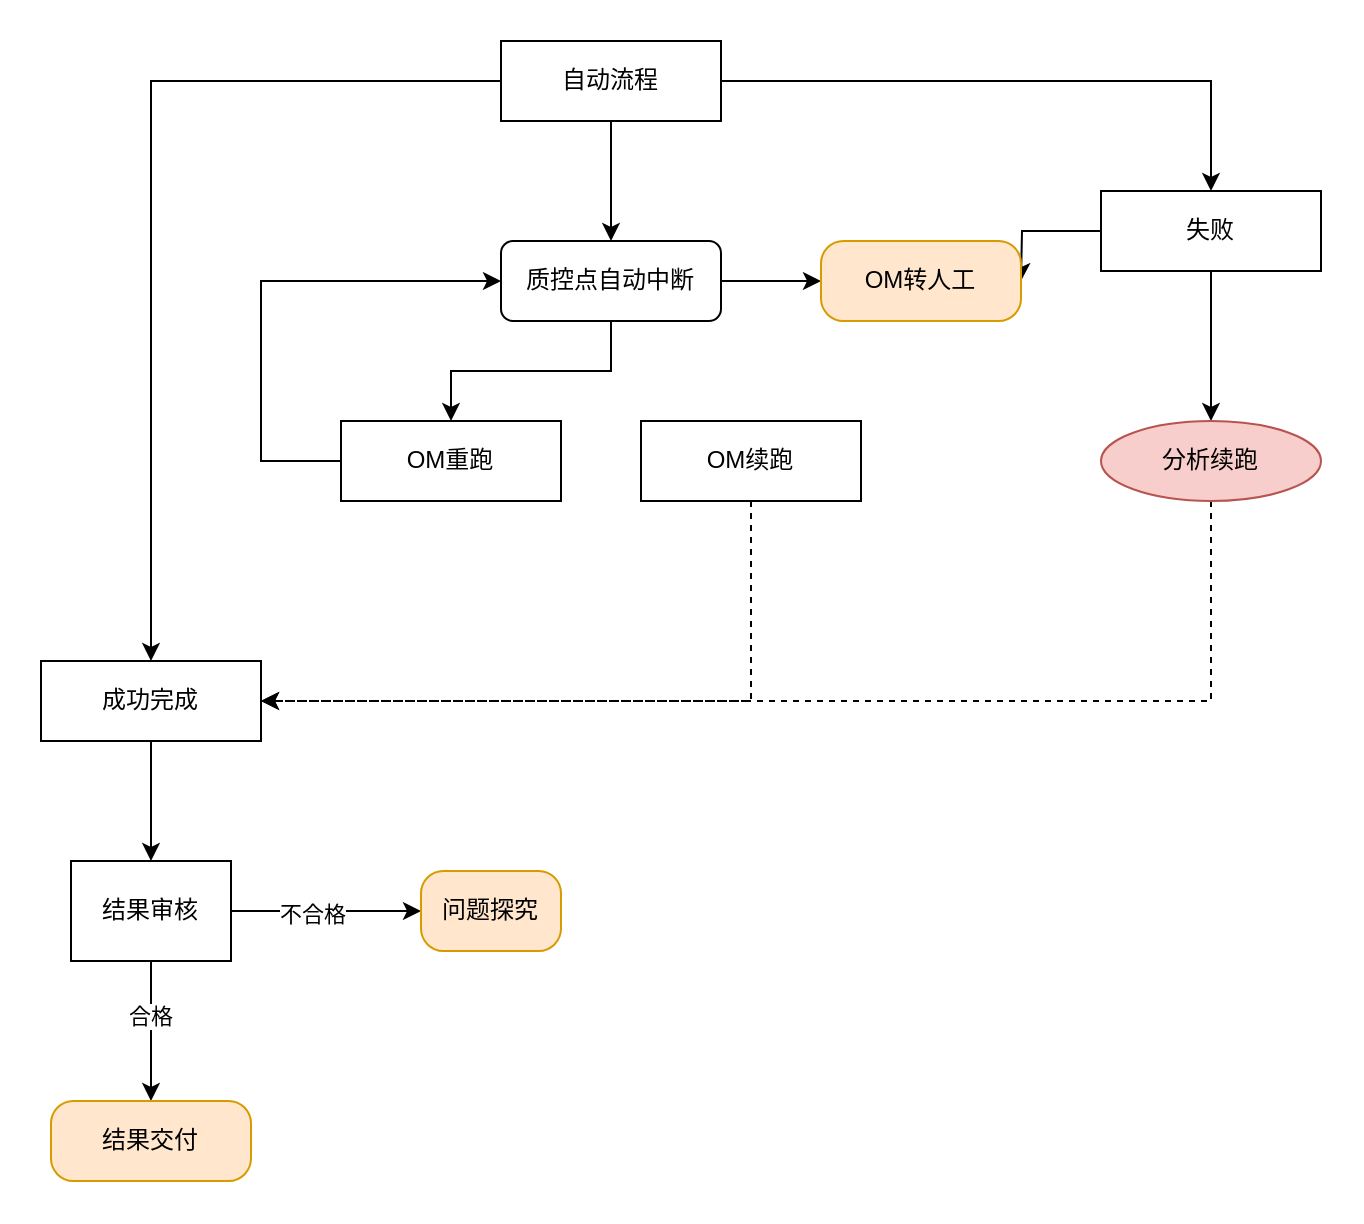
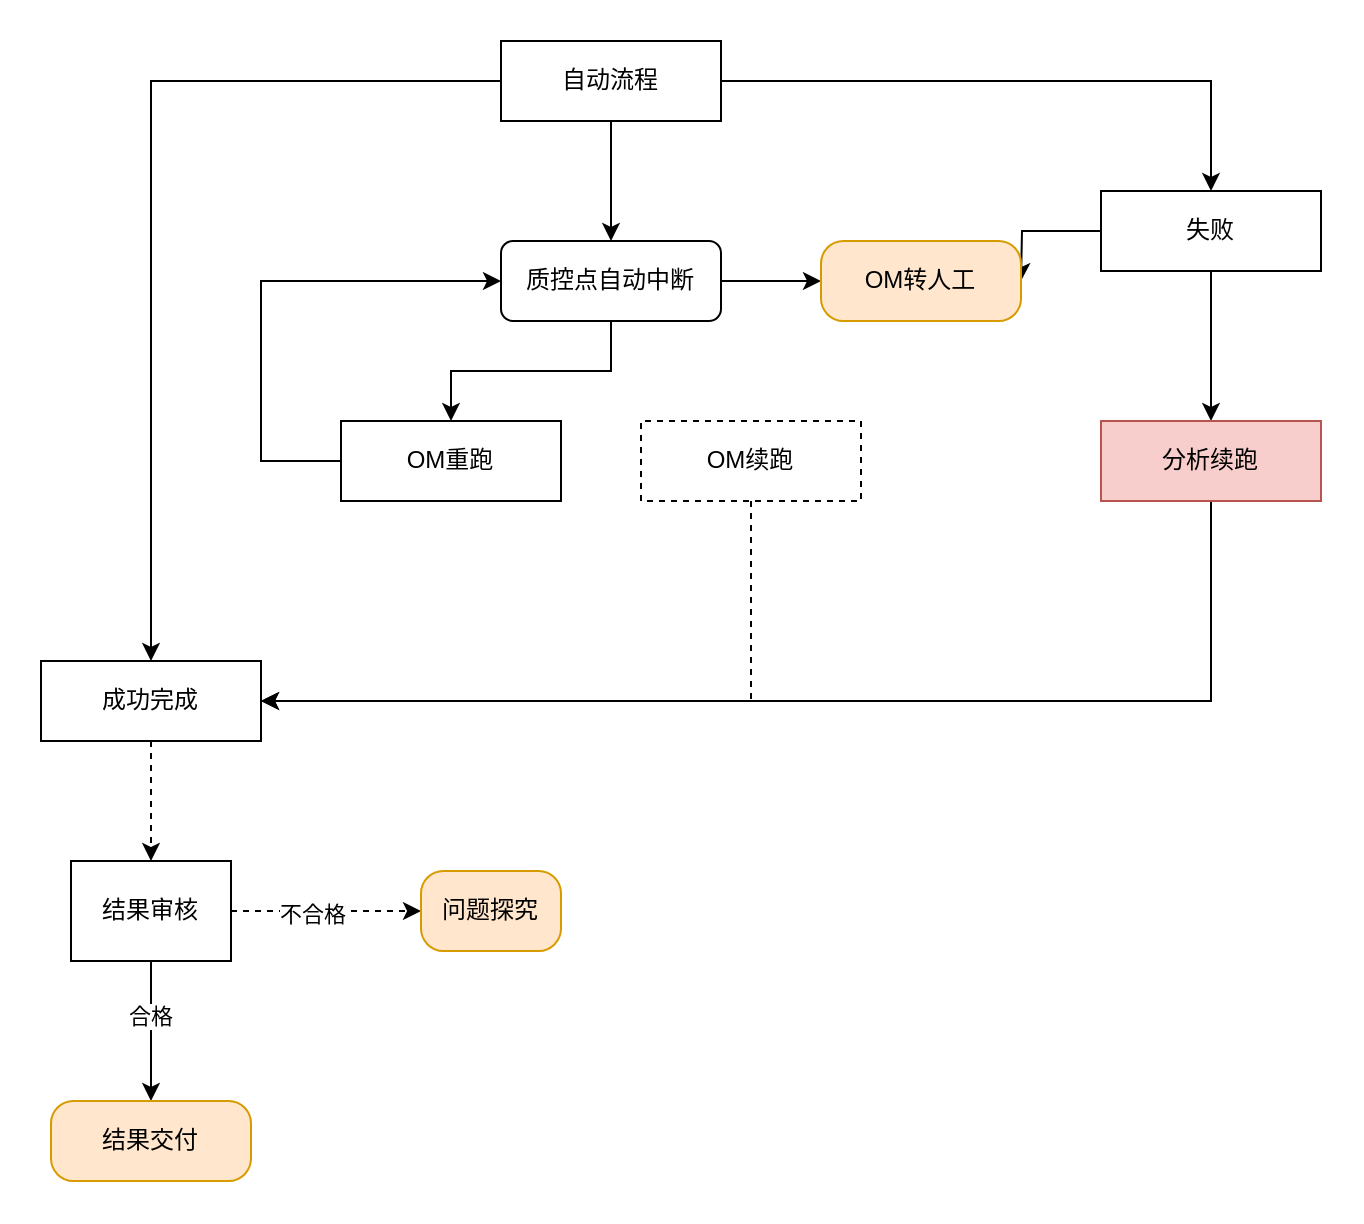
(751, 461) -> (751, 461)
(1211, 461) -> (1211, 461)
(1081, 701) -> (1081, 701)
(151, 796) -> (151, 796)
(376, 911) -> (376, 911)
